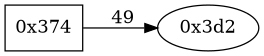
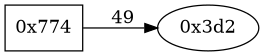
(44, 28) -> (44, 28)
